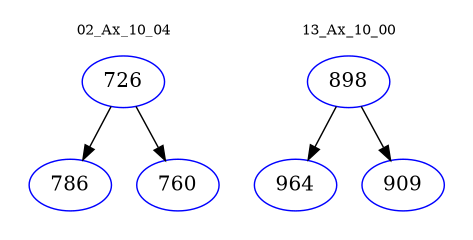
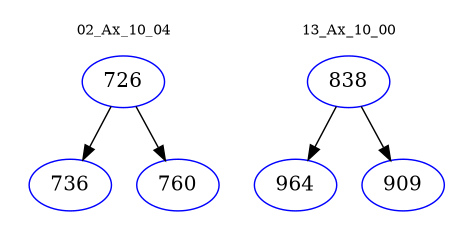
(349, 82) -> (349, 82)
(70, 185) -> (70, 185)
